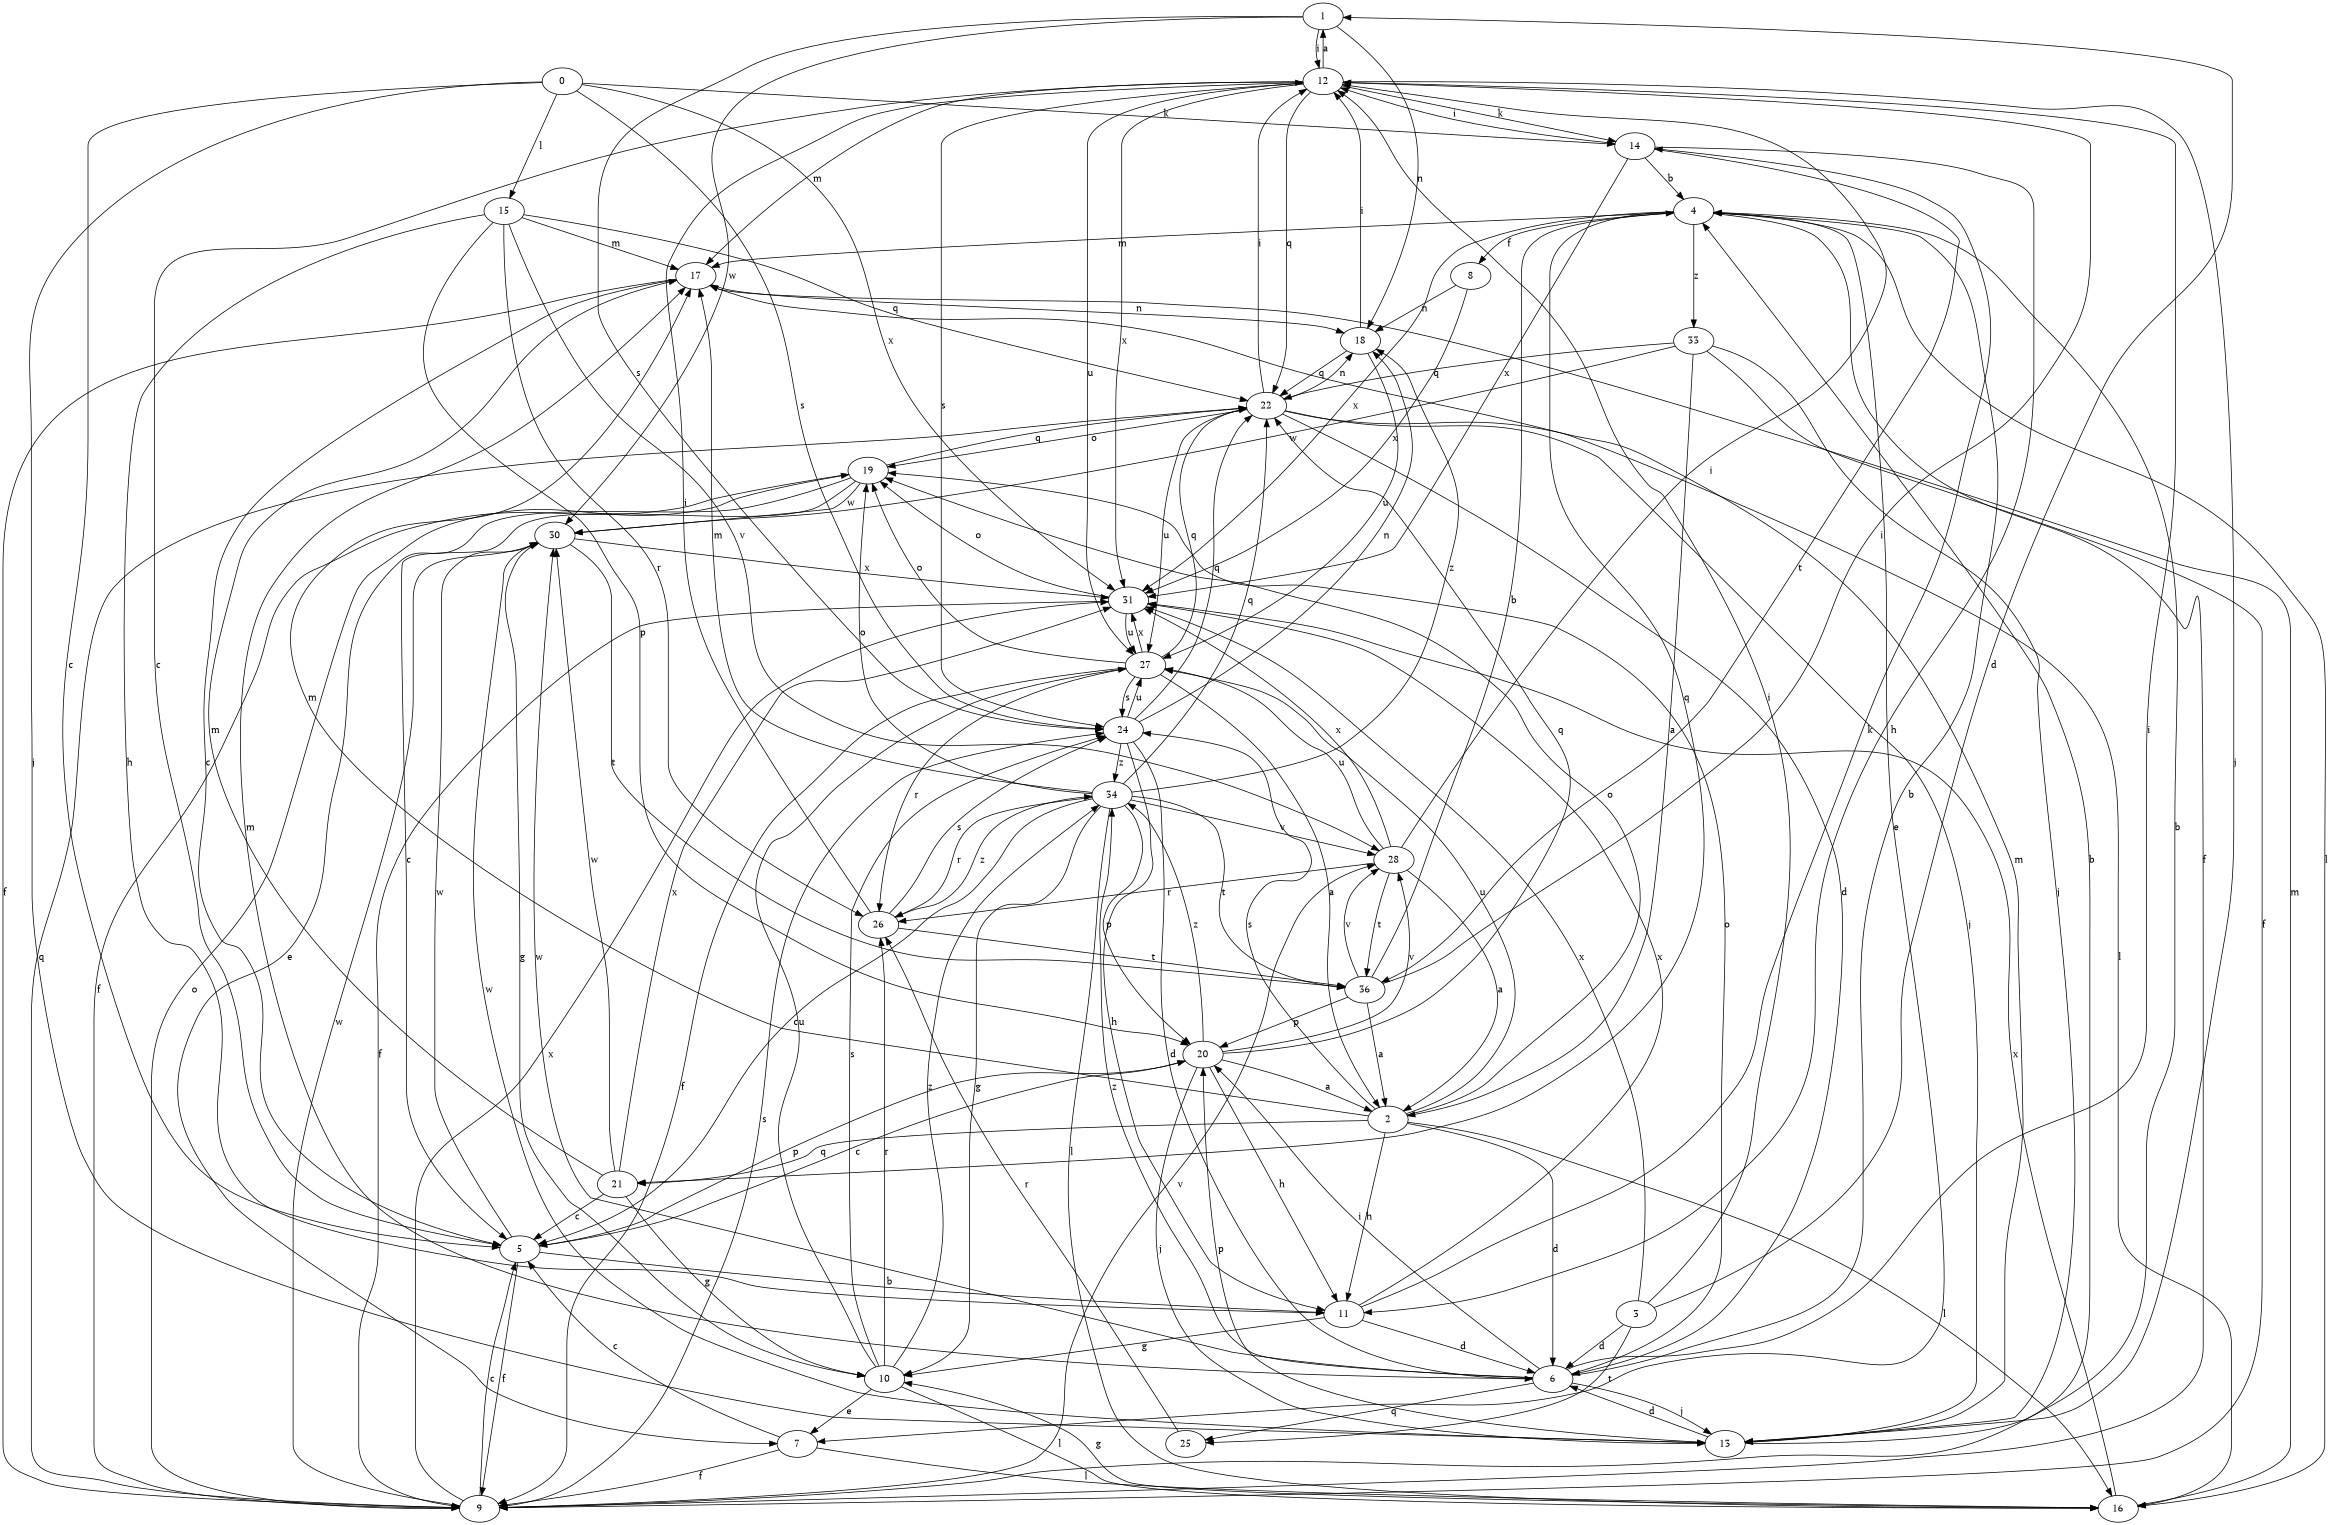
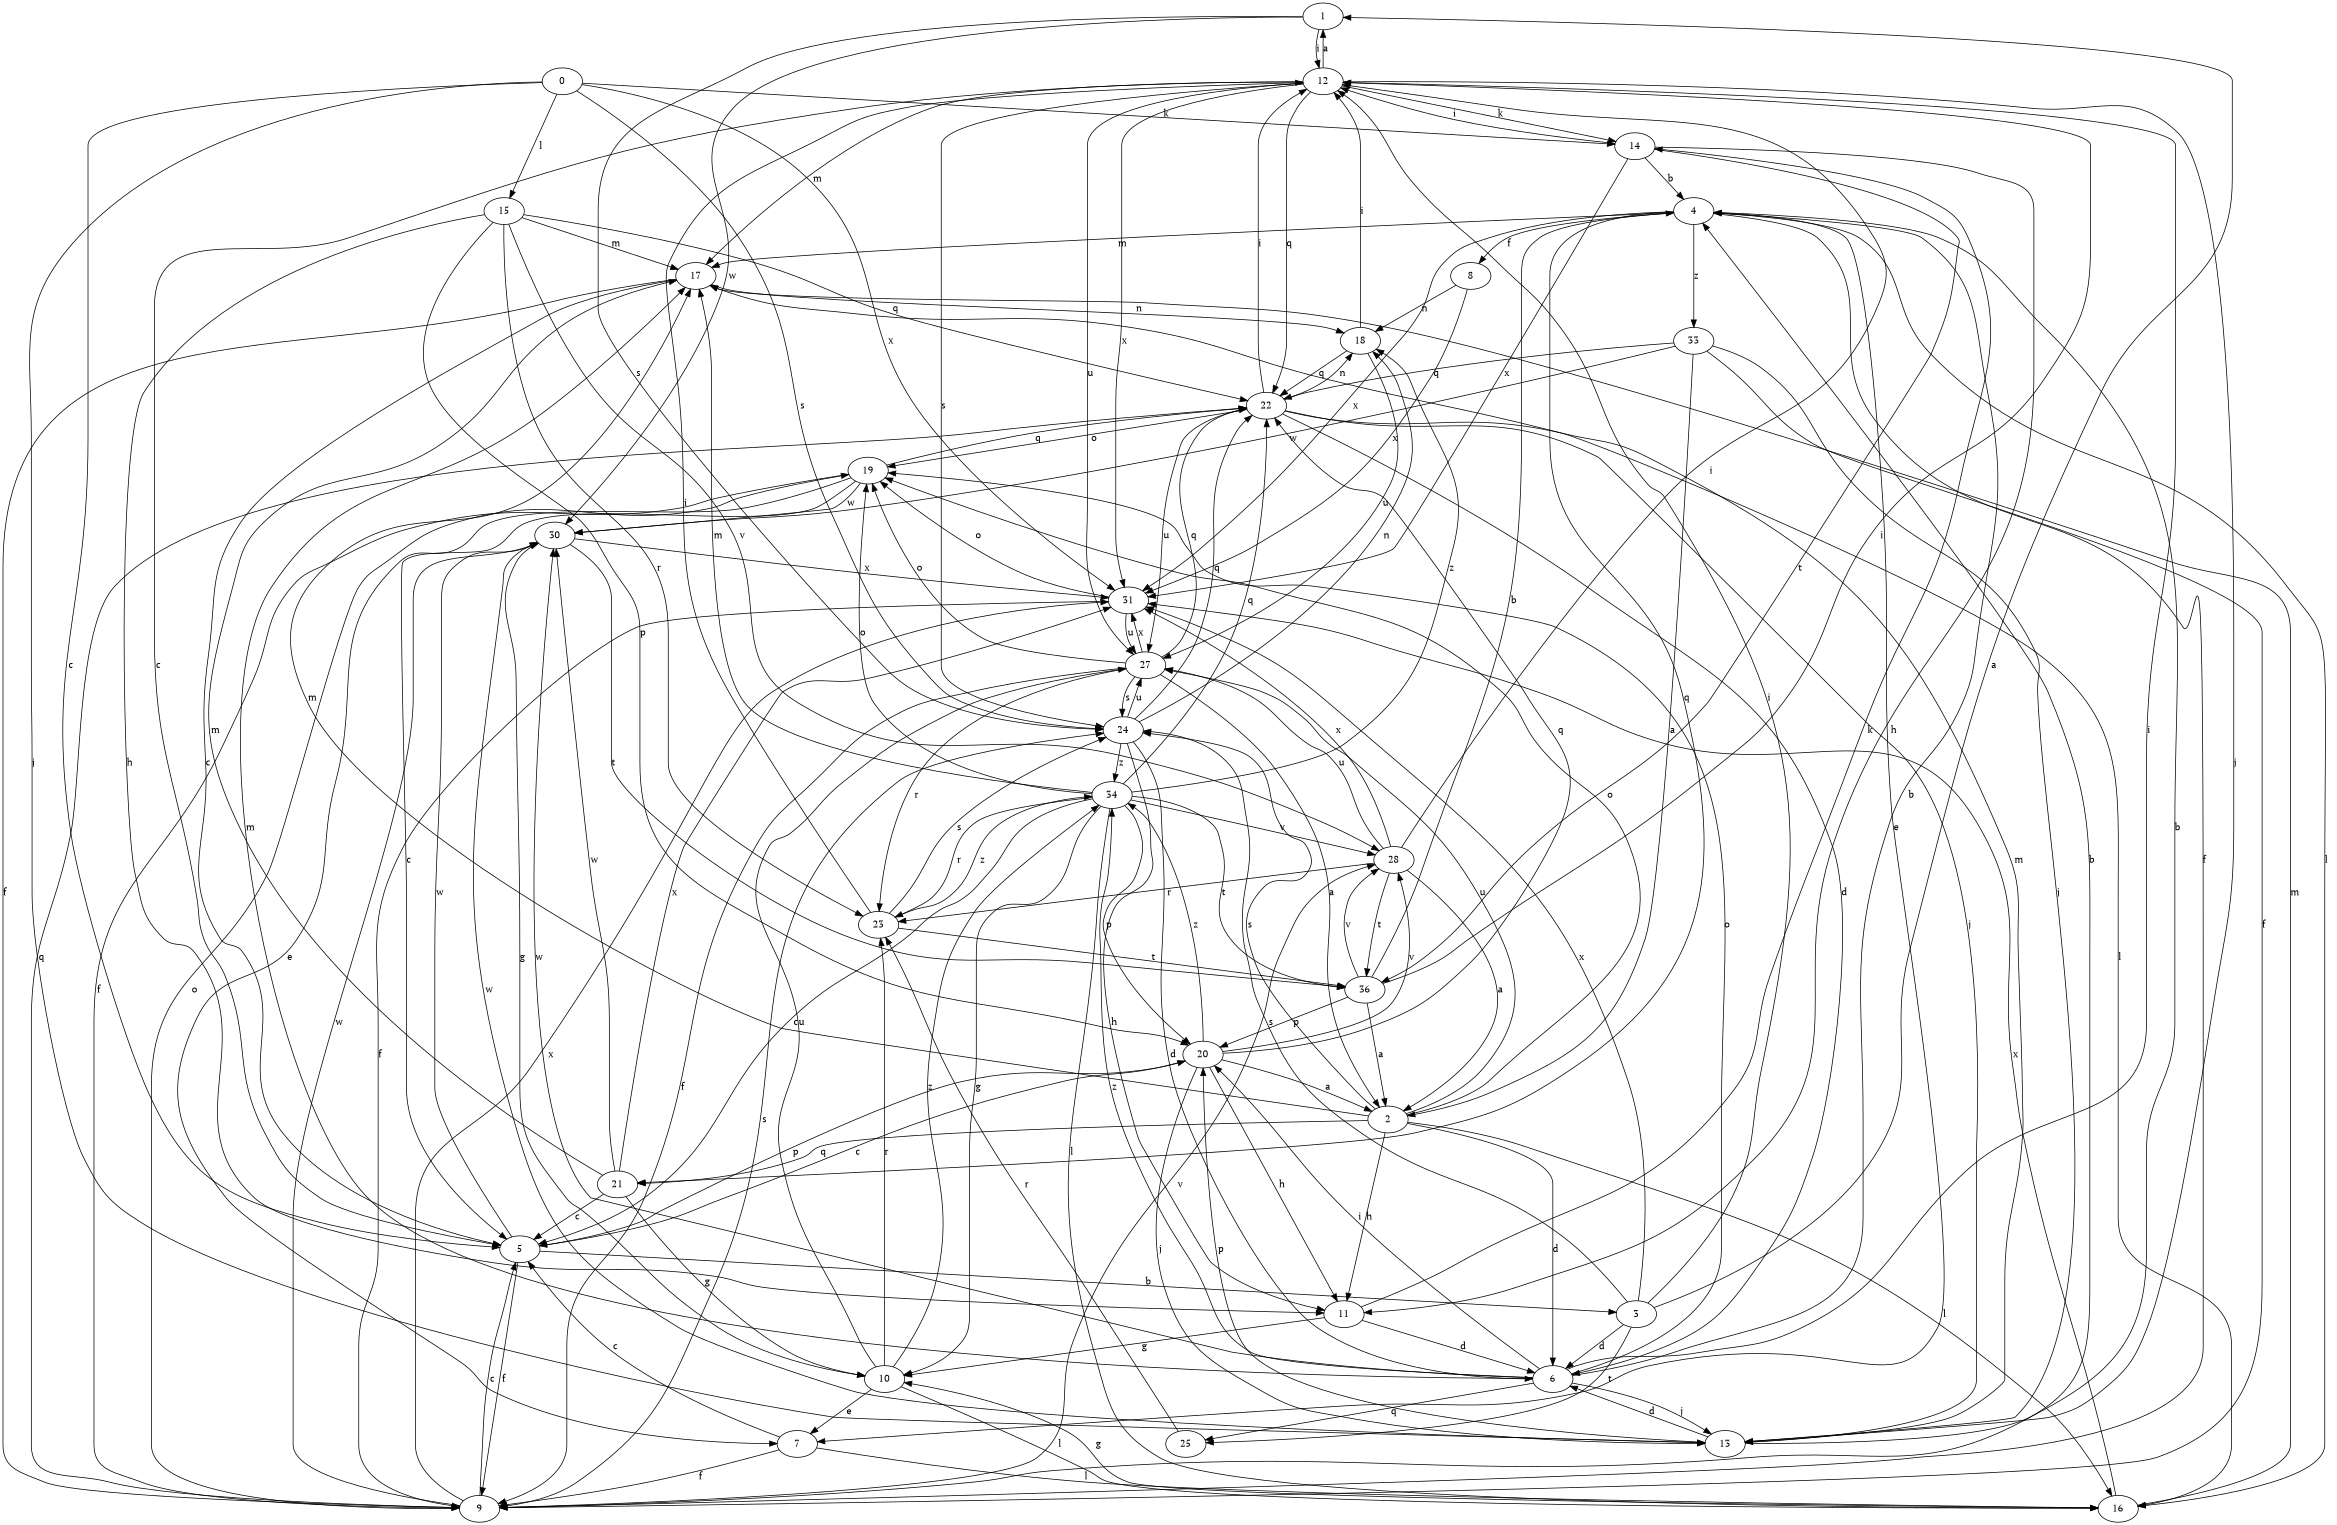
(1418, 164) -> none
(1994, 665) -> (1994, 665)
(1623, 884) -> none
(879, 925) -> (879, 925)
(850, 983) -> (1294, 1073)
(927, 1290) -> (1048, 1280)
